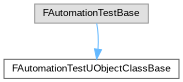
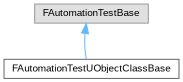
(98, 36) -> (85, 46)
